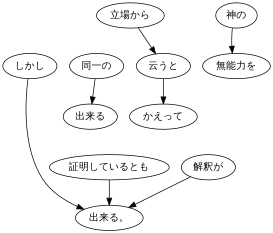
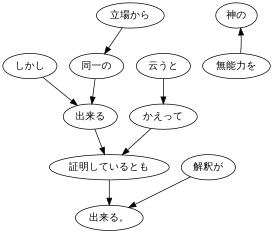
(232, 37) -> (241, 44)
(145, 38) -> (115, 38)
none -> (98, 139)
none -> (139, 139)
(31, 152) -> (57, 89)
